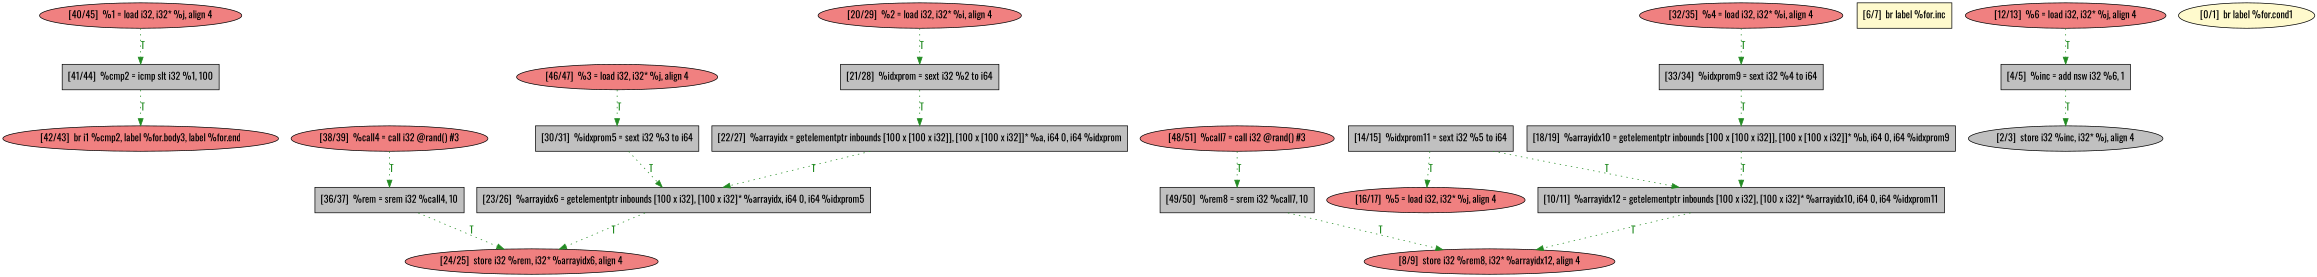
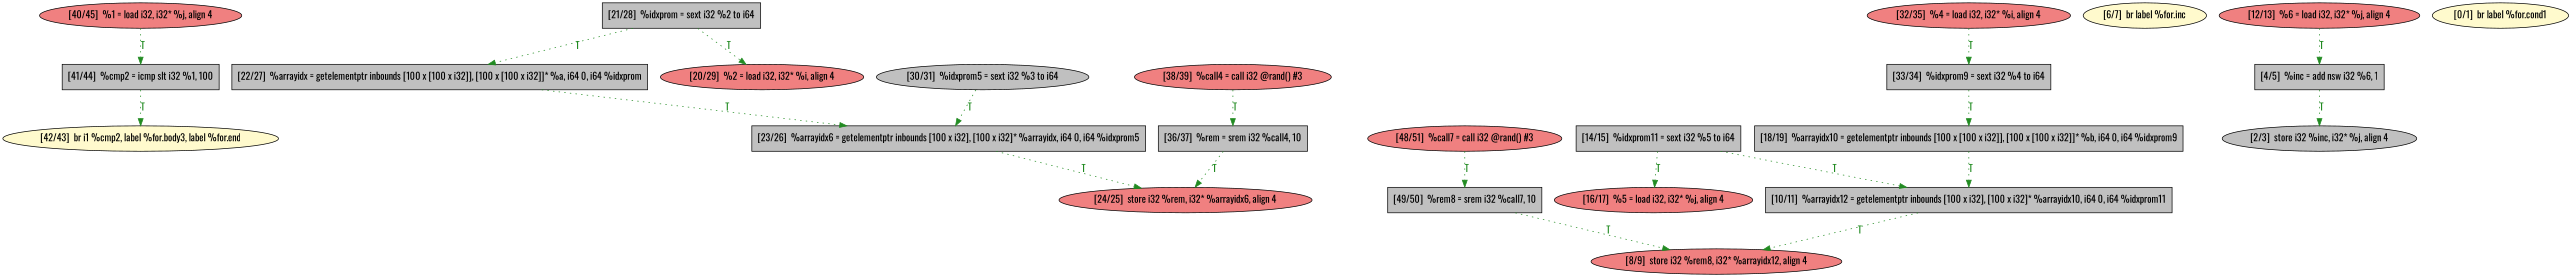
(1905, 16) -> (2145, 16)
(920, 43) -> (719, 44)
(617, 77) -> none
(141, 139) -> (141, 139)
(617, 139) -> (983, 77)
